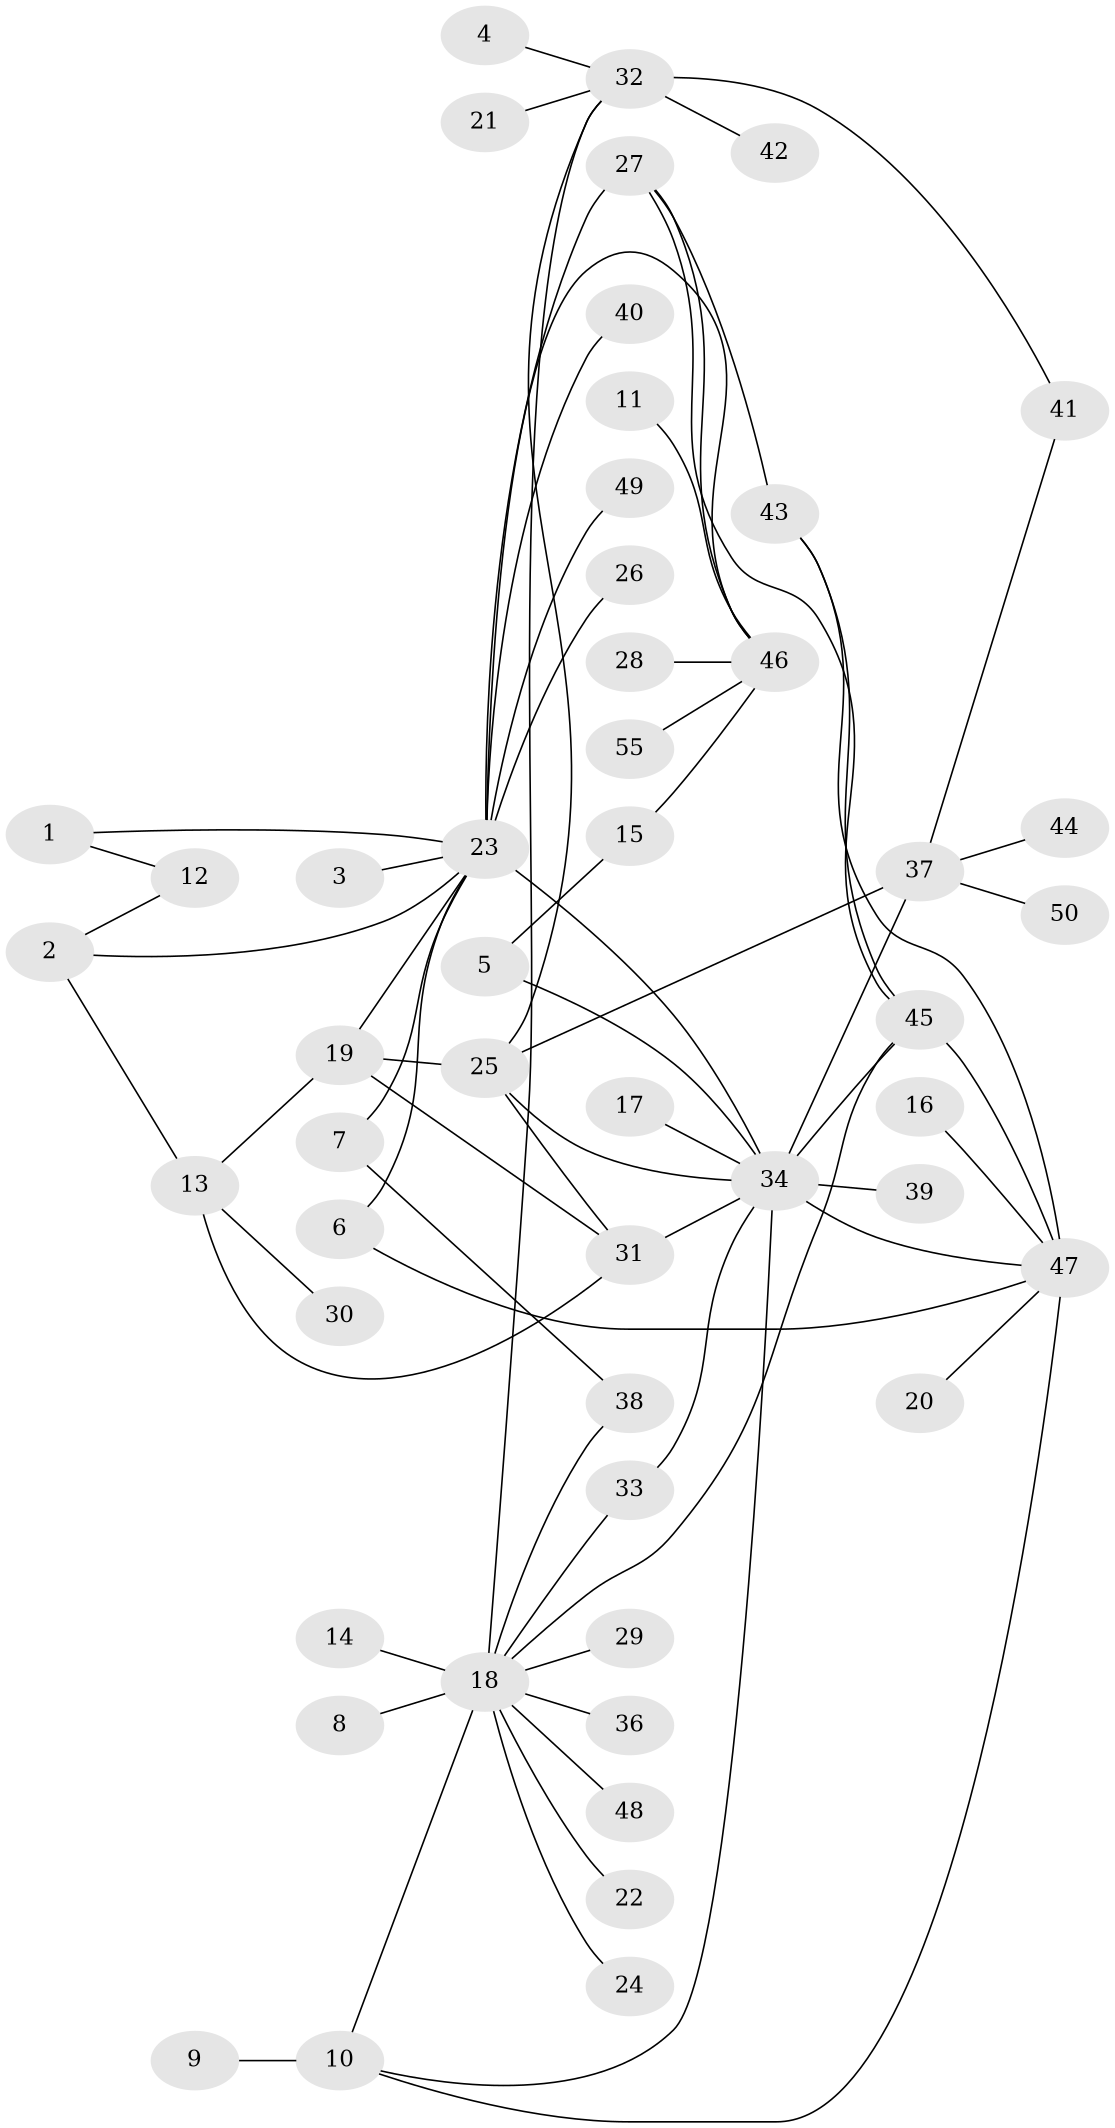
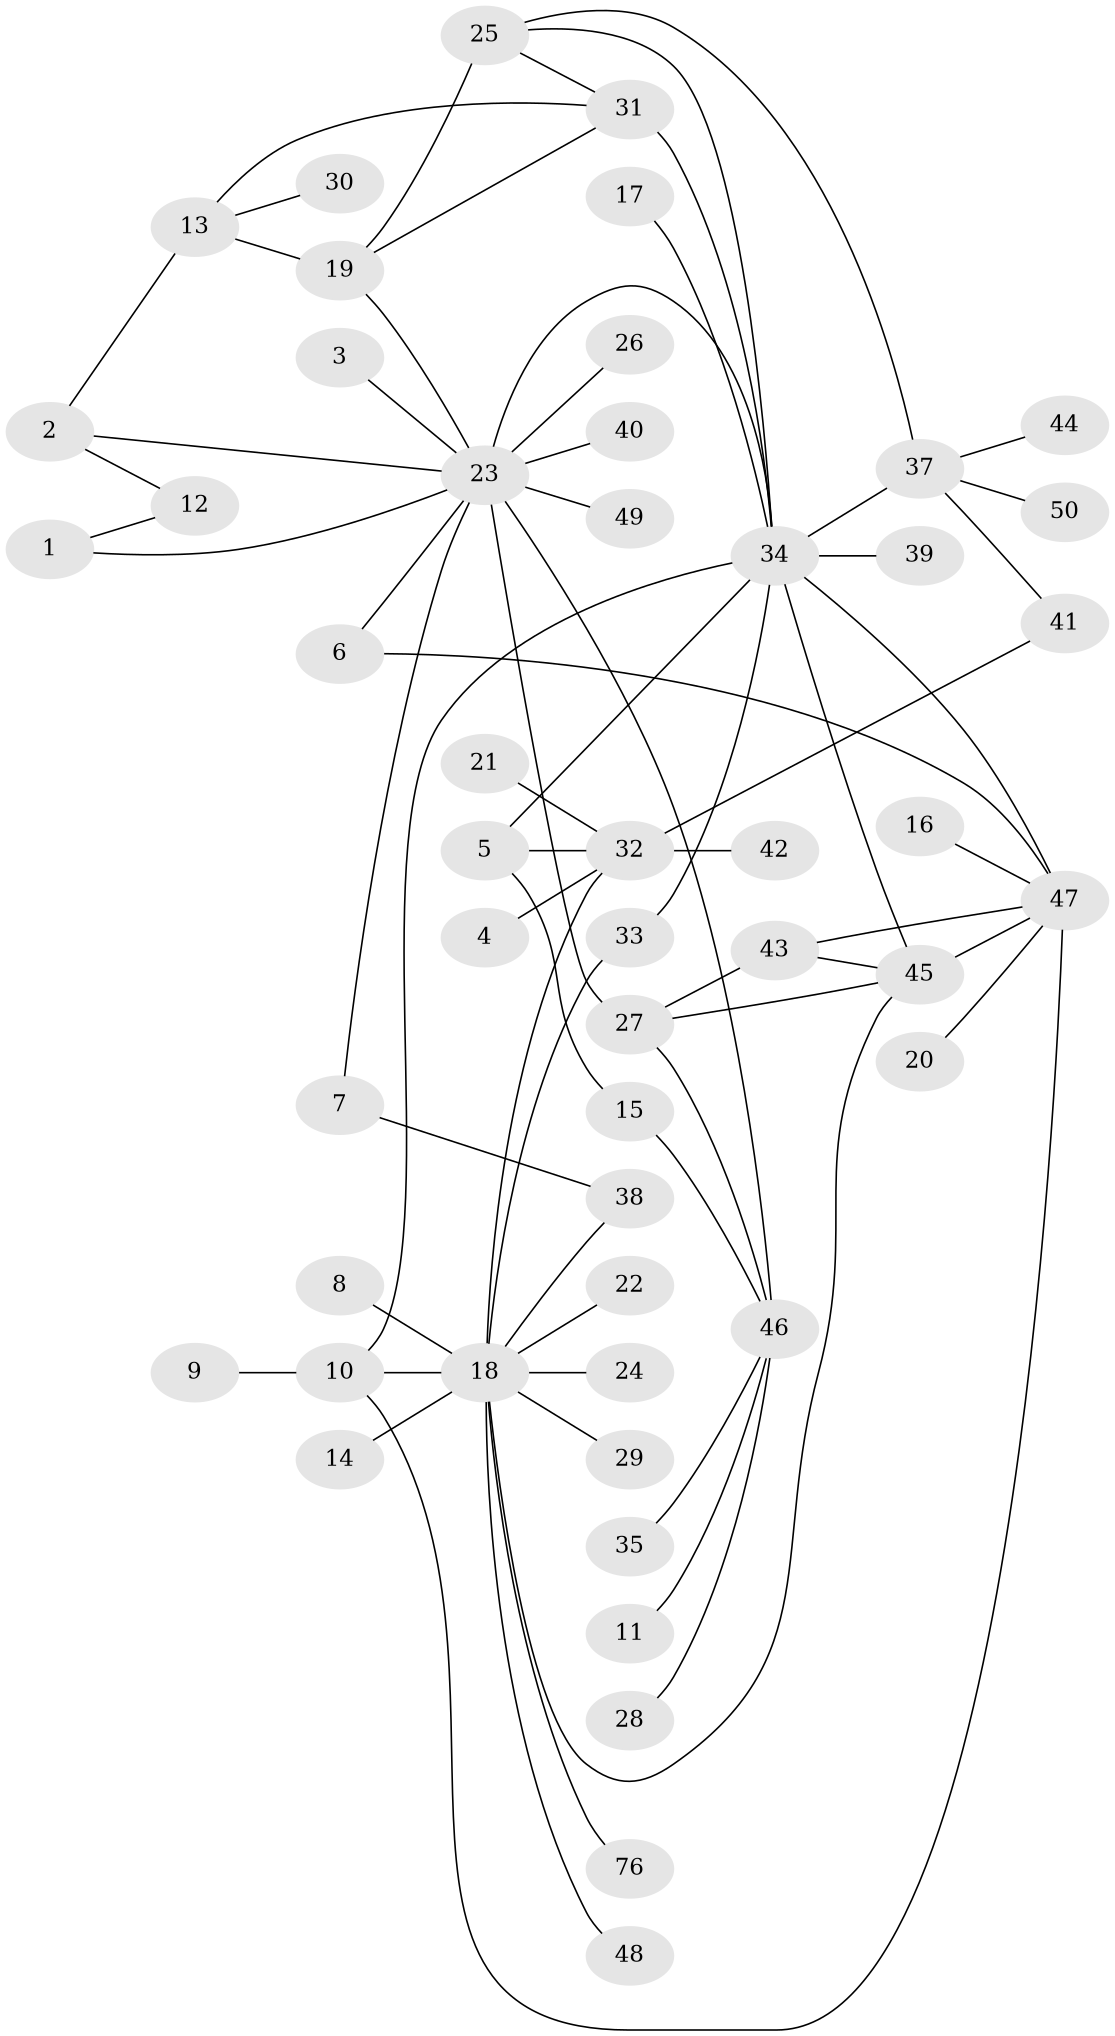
(549, 571) -> (563, 851)
(630, 749) -> (630, 1547)
(630, 1726) -> (630, 1869)
